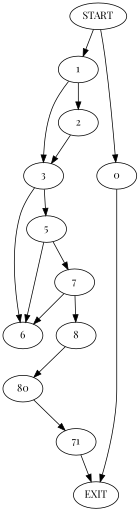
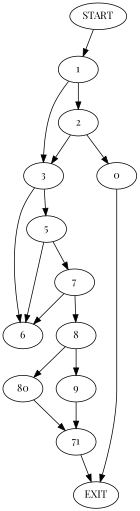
(109, 92) -> (95, 146)
none -> (76, 389)
